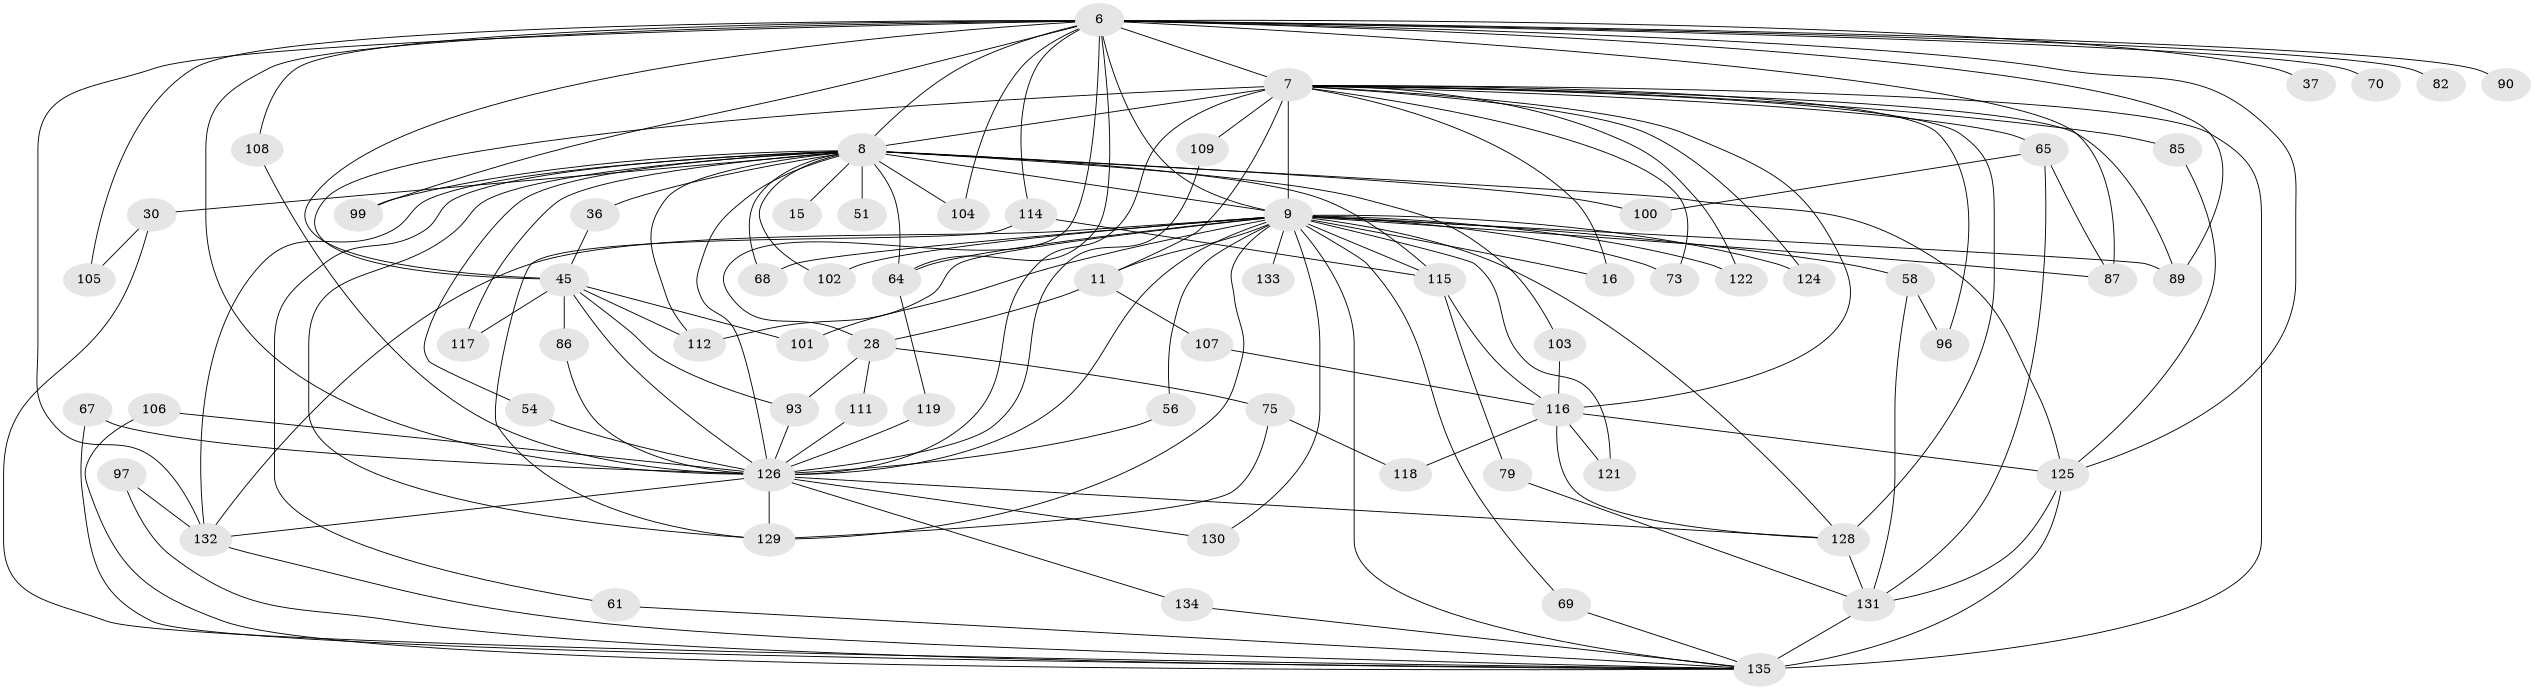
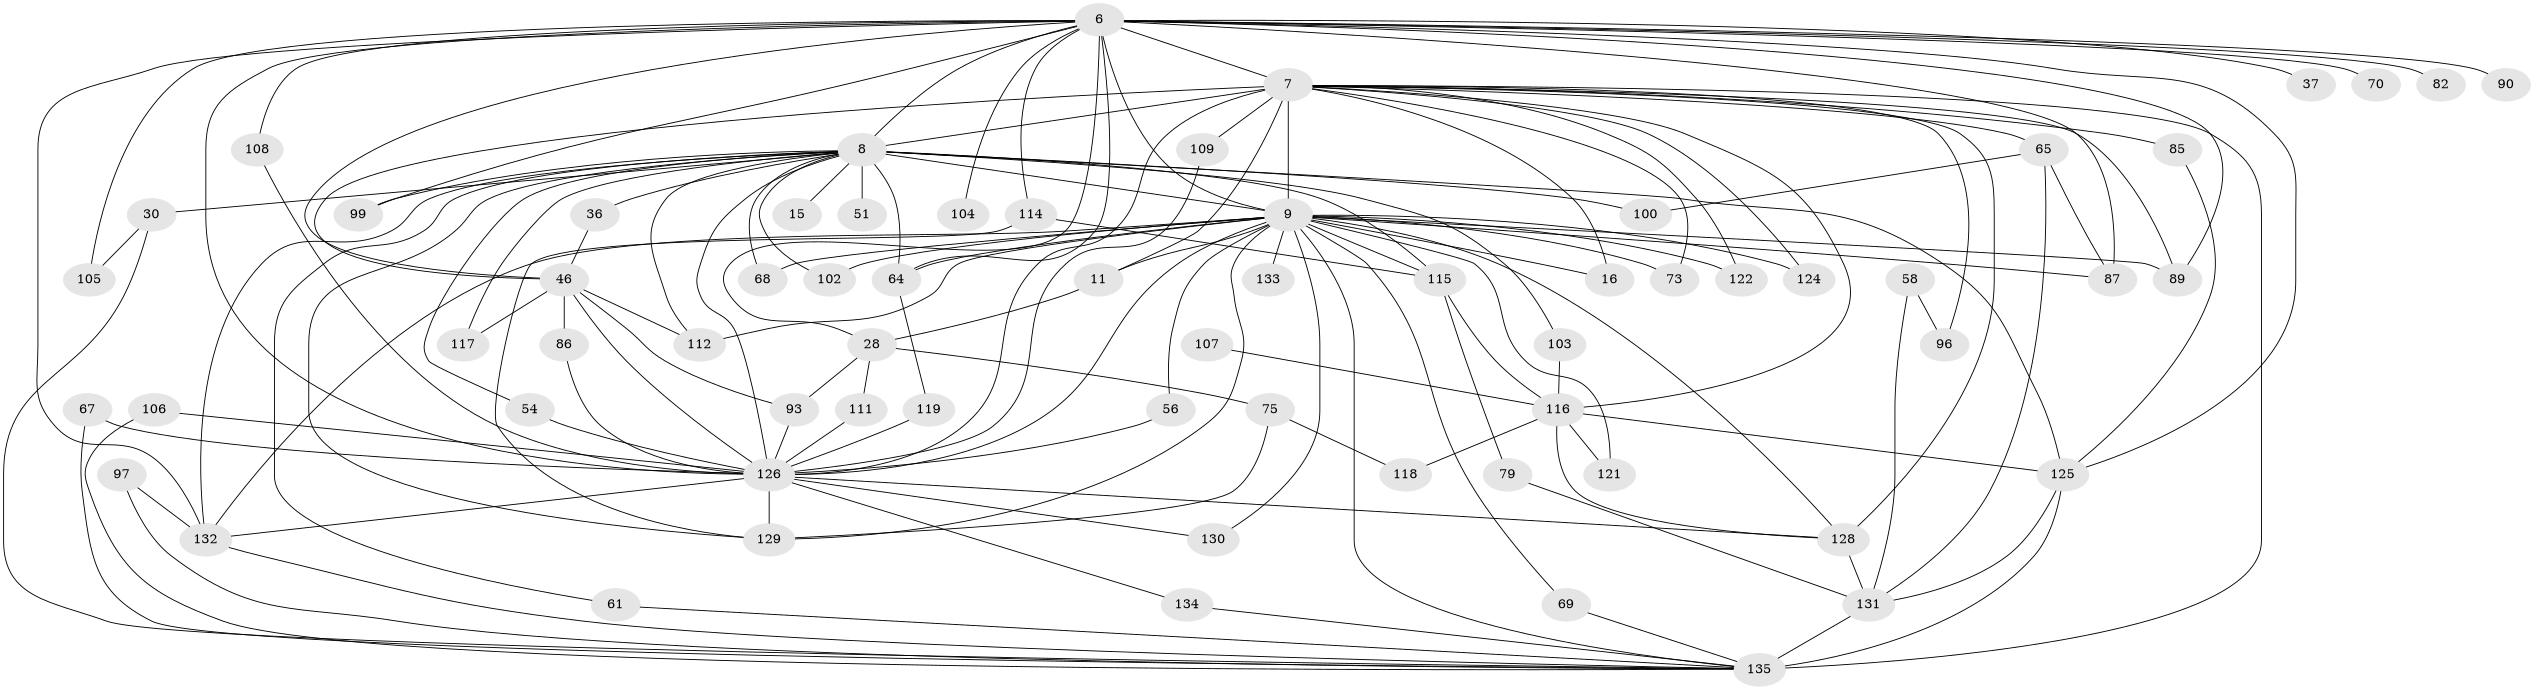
(912, 182) -> none
(1601, 235) -> none
(564, 280) -> (564, 280)
(1153, 312) -> none
(803, 345) -> none
